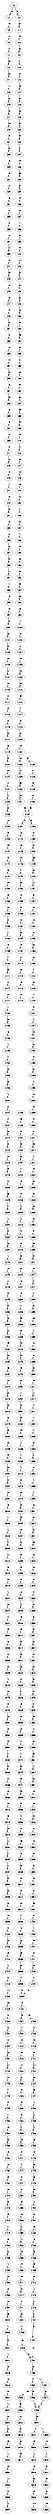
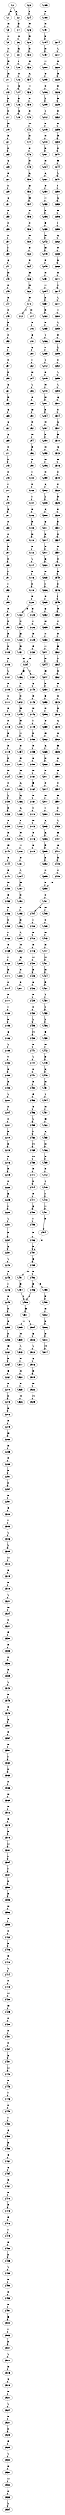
(19, 130) -> none
(19, 459) -> (30, 309)
(33, 1143) -> none
